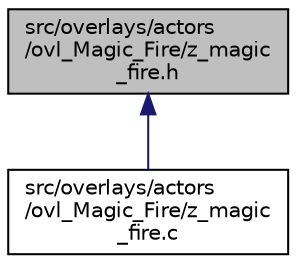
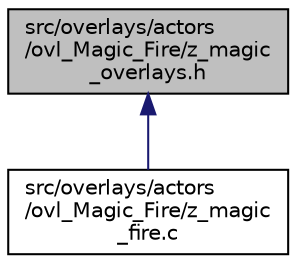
(148, 51) -> (148, 51)
